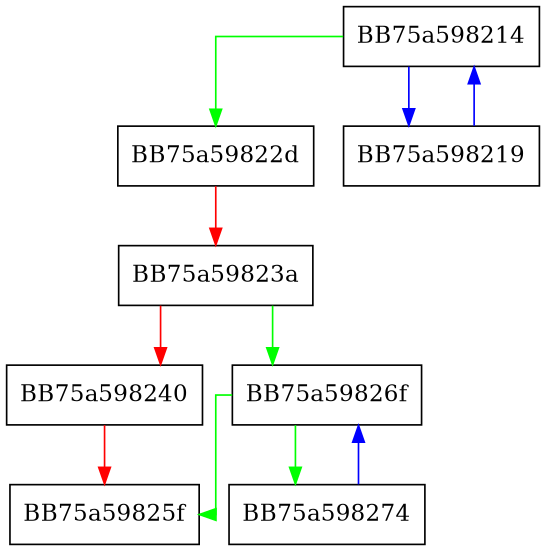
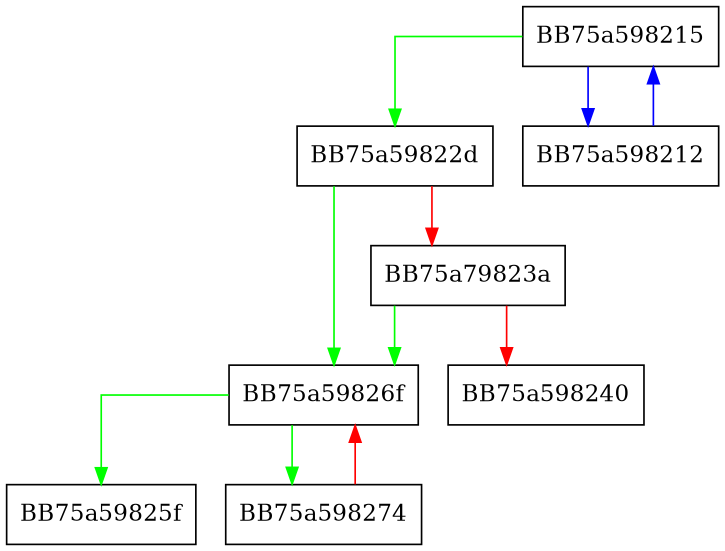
(441, 37) -> (621, 37)
(441, 156) -> (621, 156)
none -> (334, 267)
(216, 276) -> (468, 276)
(105, 446) -> none
(358, 463) -> (355, 463)
